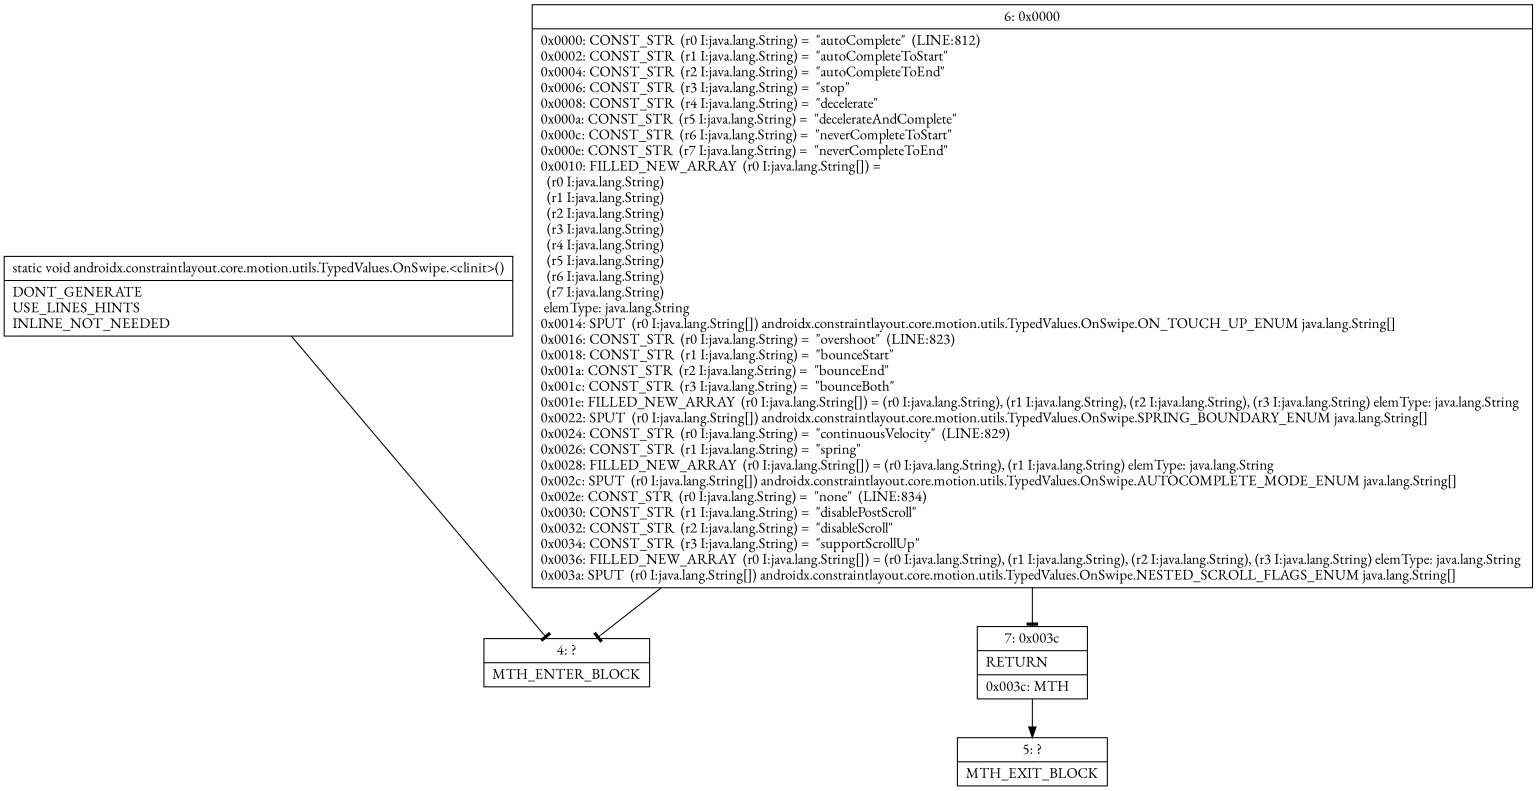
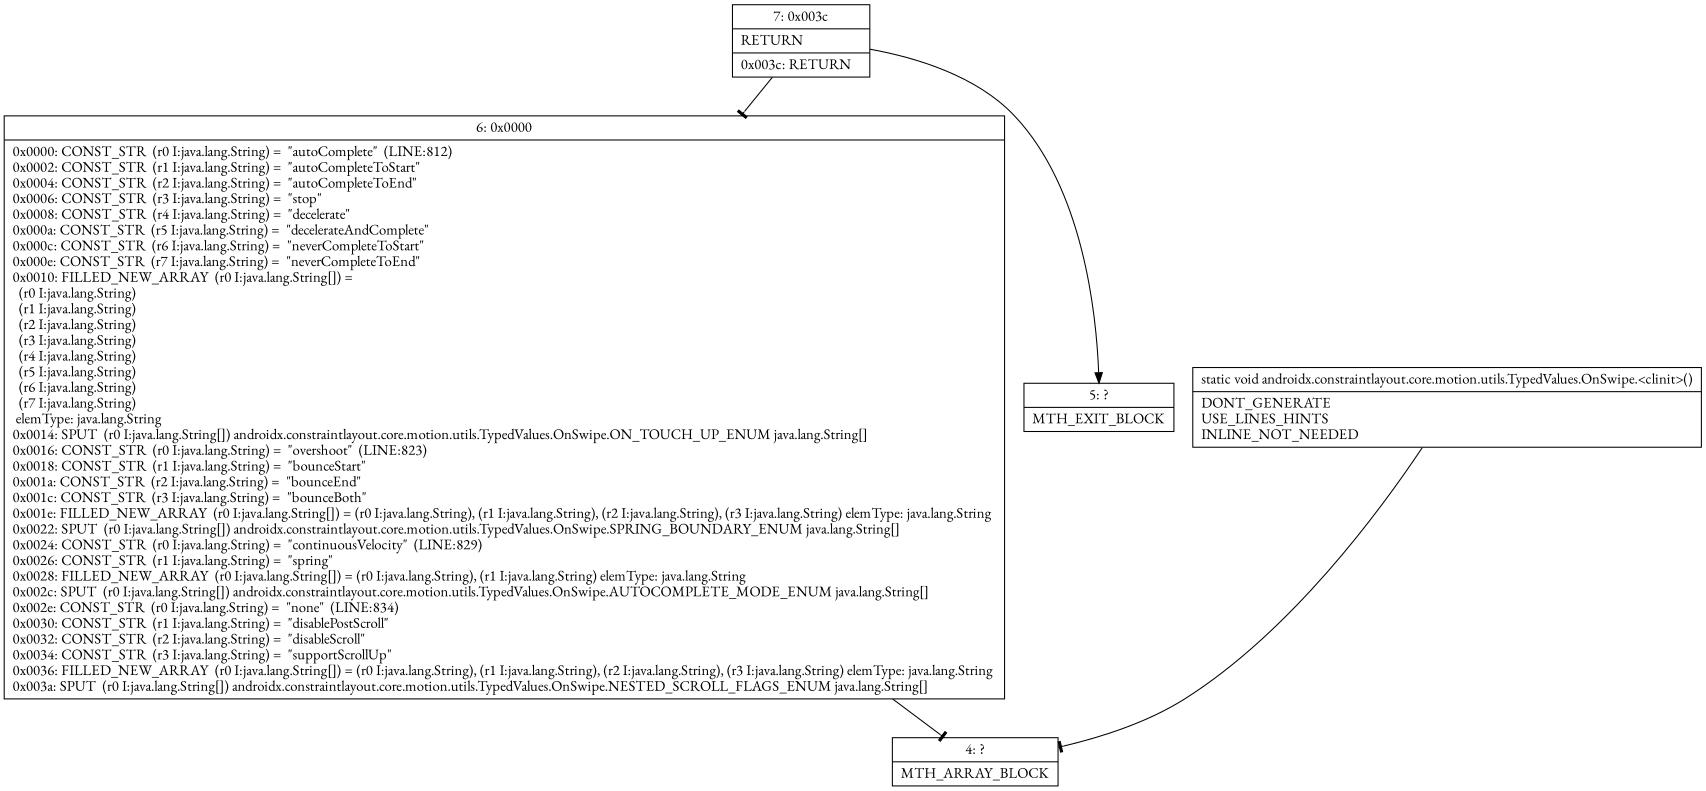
(1032, 604) -> (758, 94)
(567, 674) -> (975, 773)
(1032, 686) -> (801, 64)
